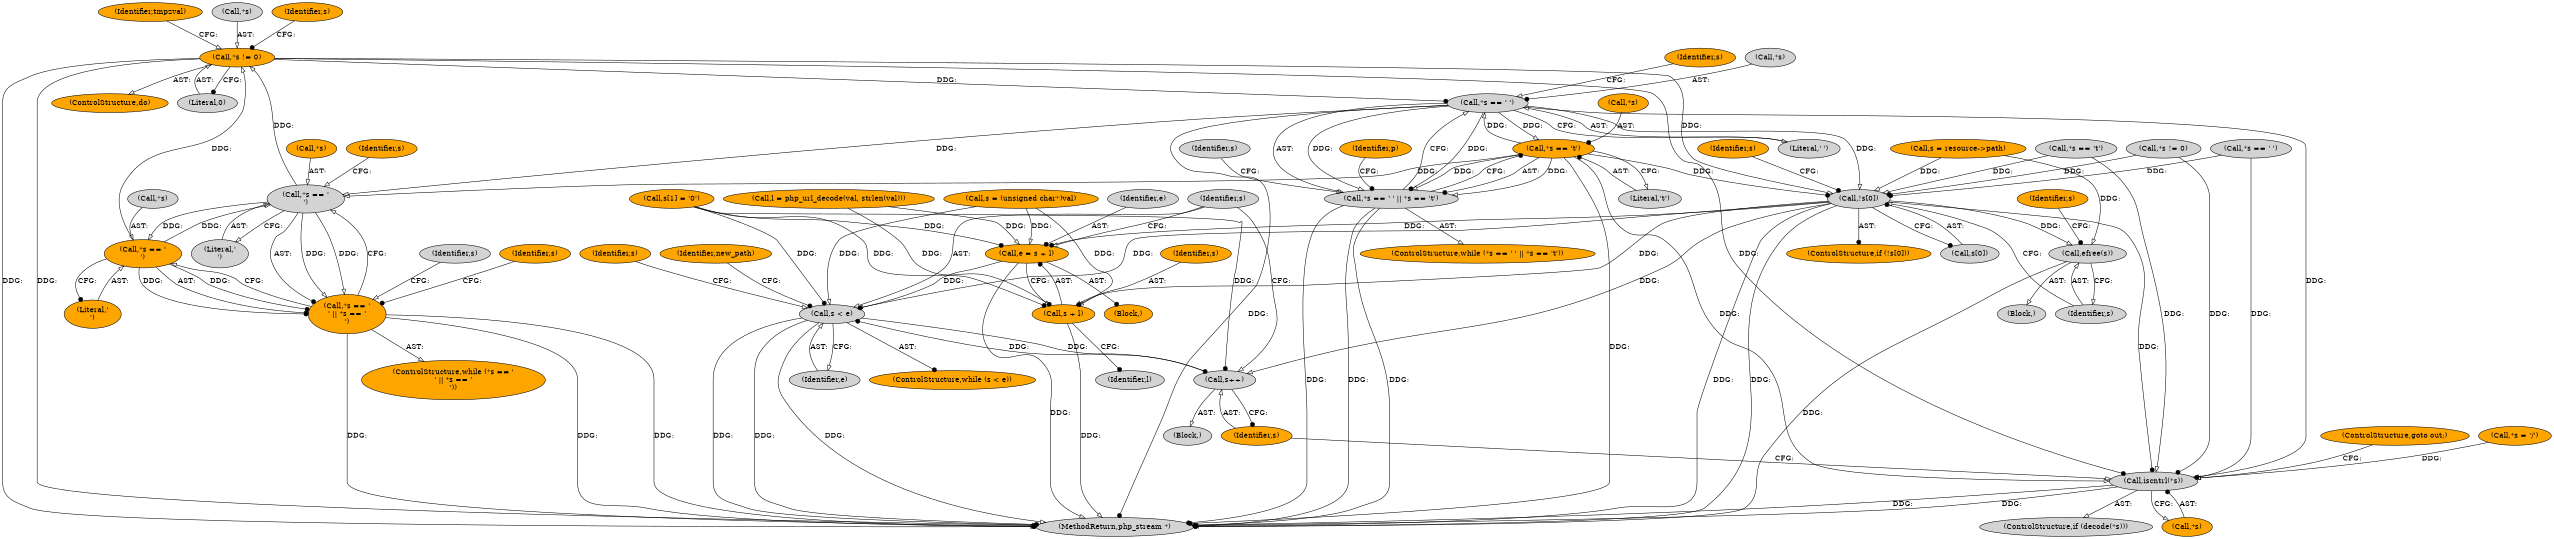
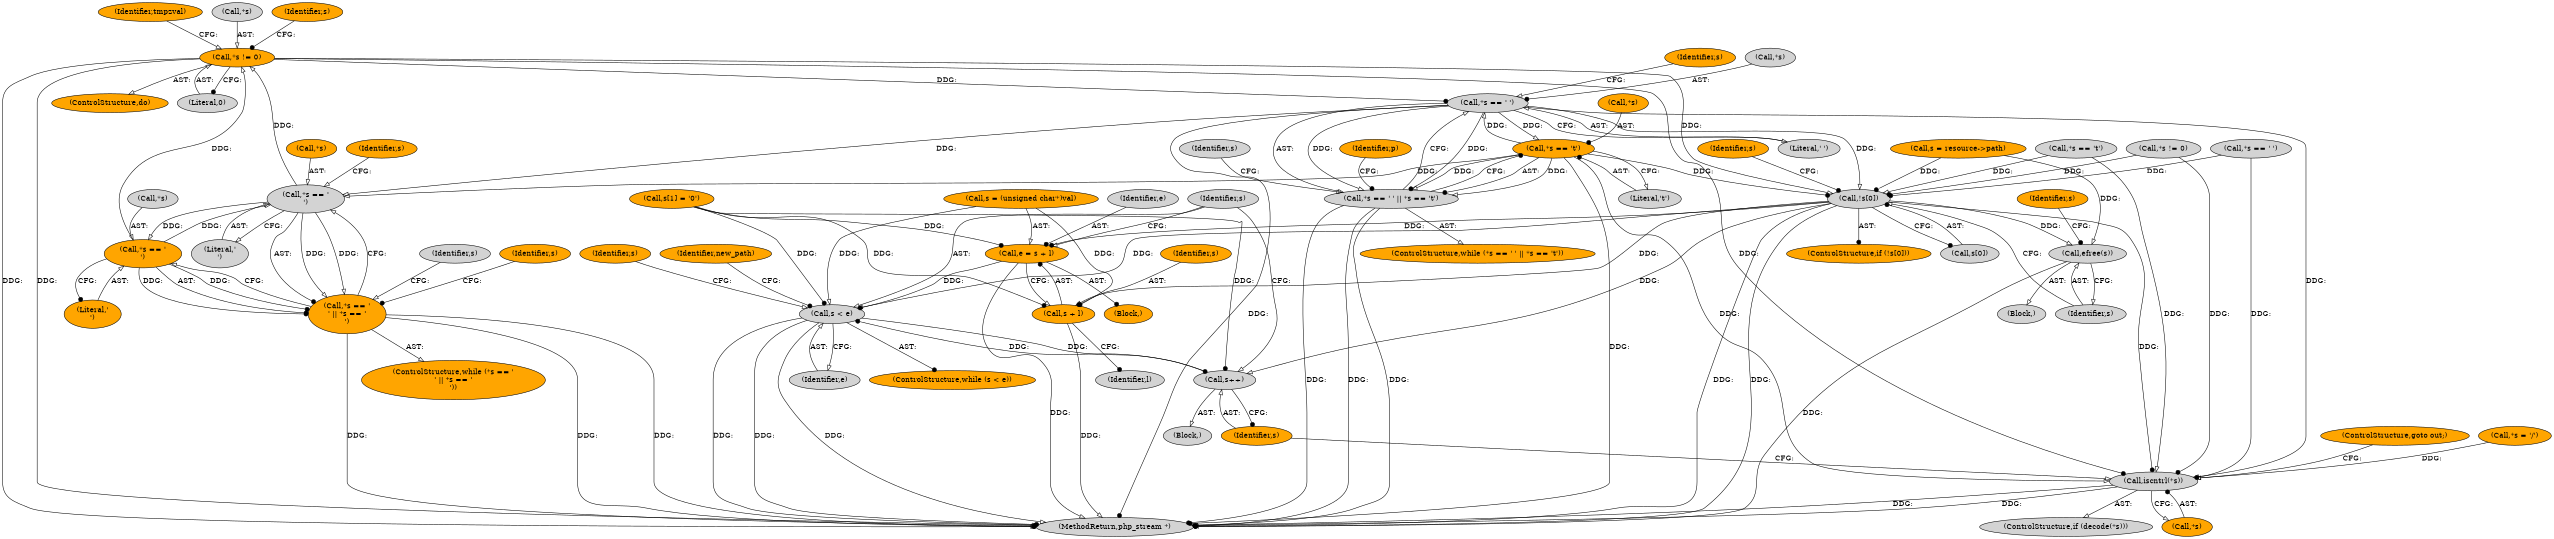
(1910, 173) -> (1910, 173)
(829, 199) -> none
(1043, 226) -> (1043, 226)
(1087, 260) -> (1087, 260)
